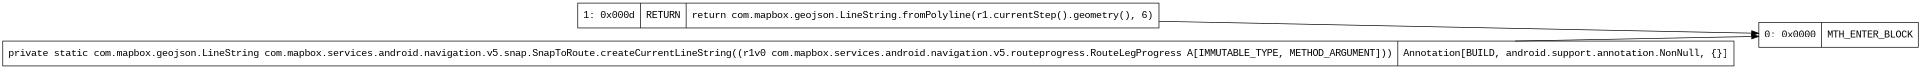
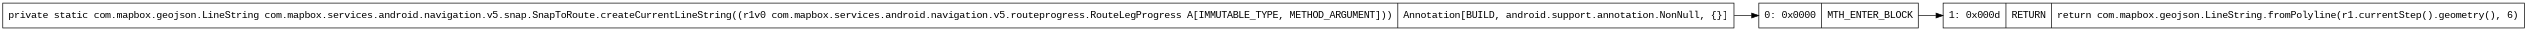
(1455, 27) -> (1927, 16)
